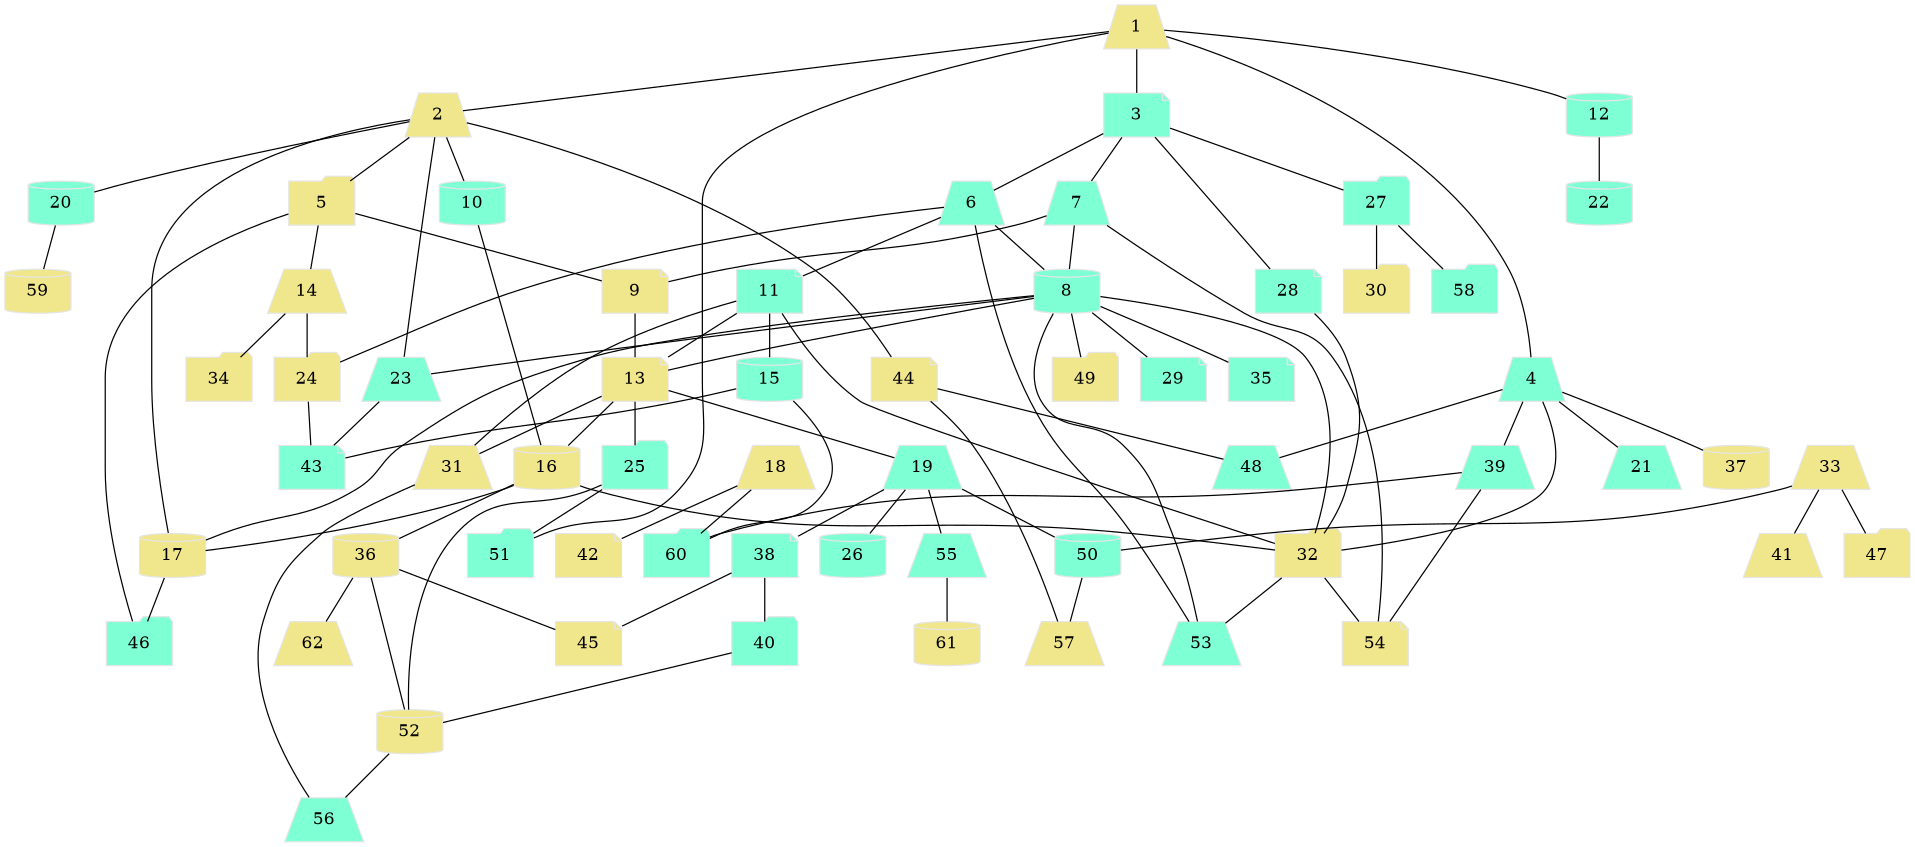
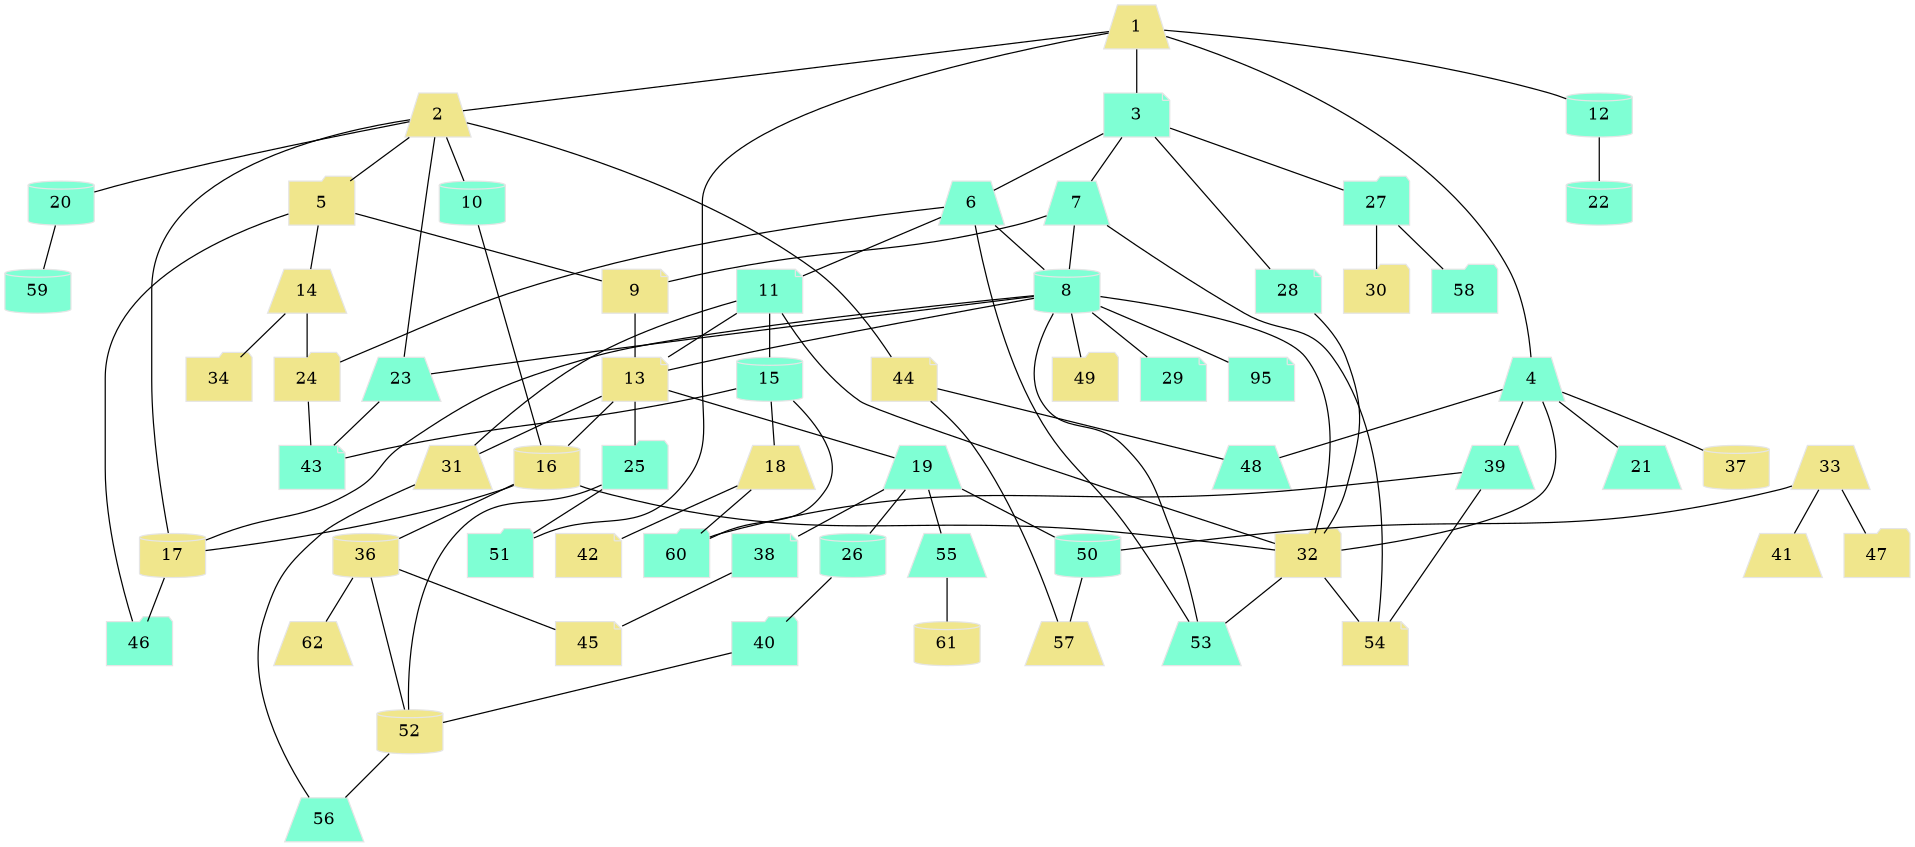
(38, 291) -> (38, 291)
(1262, 379) -> (1262, 379)
none -> (773, 430)
(765, 600) -> (809, 600)
